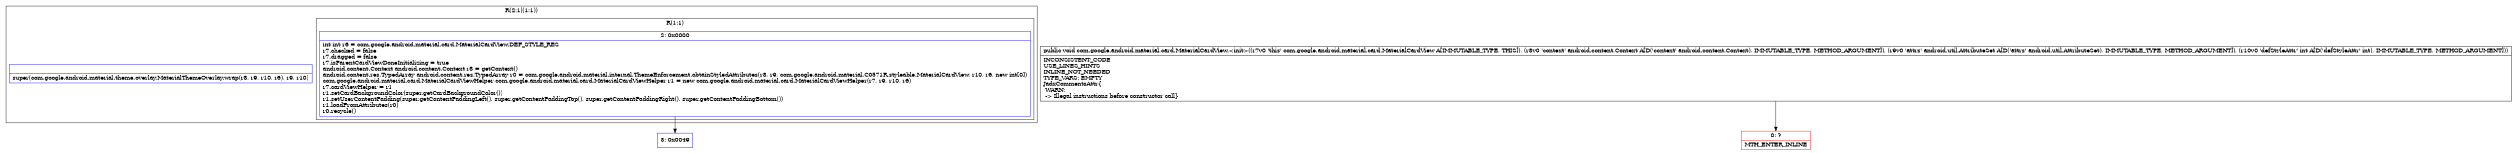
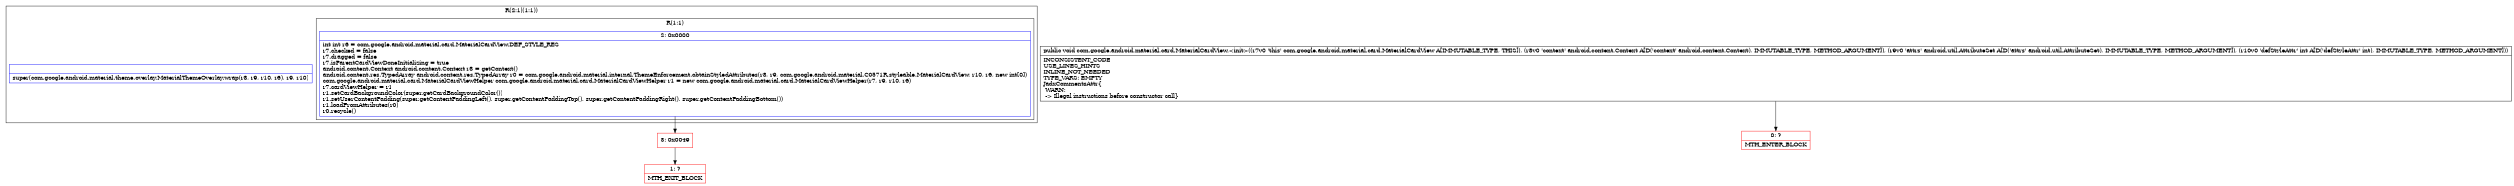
(675, 140) -> (675, 140)
(1776, 145) -> (1776, 145)
none -> (675, 174)
